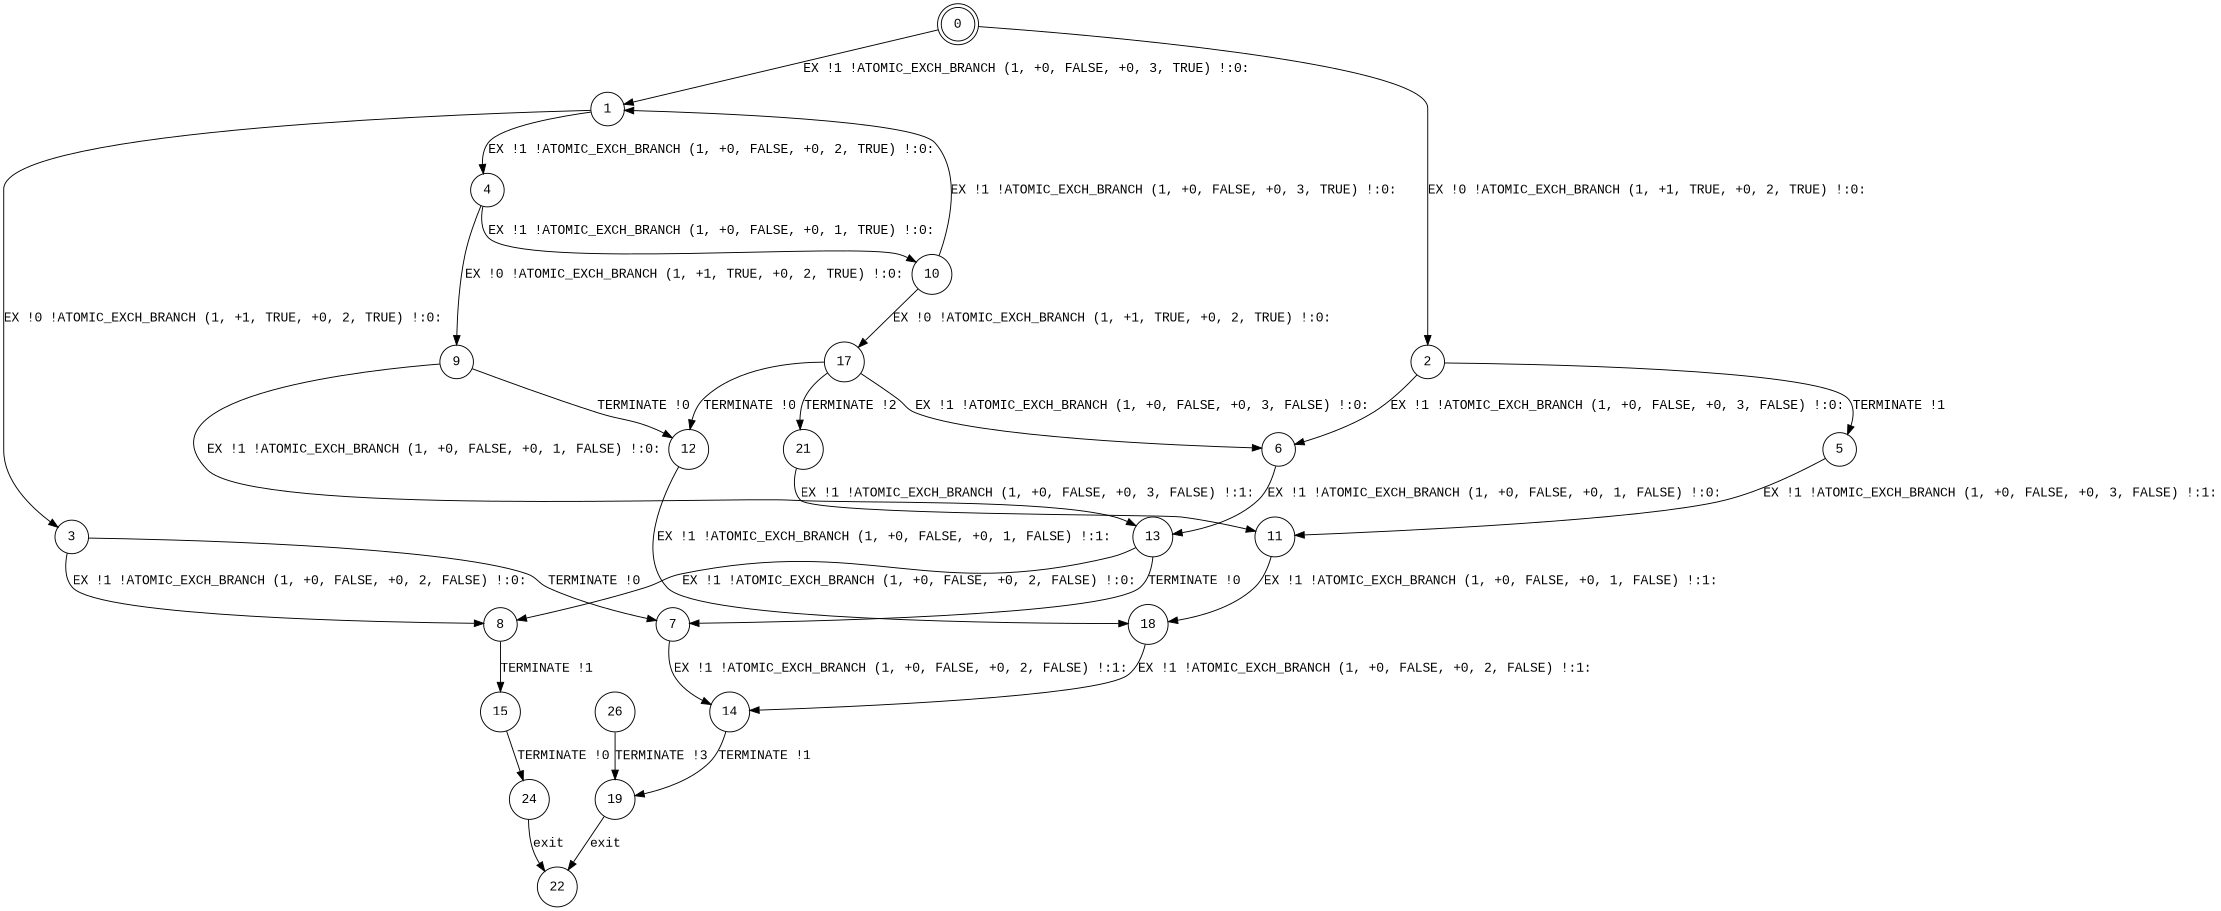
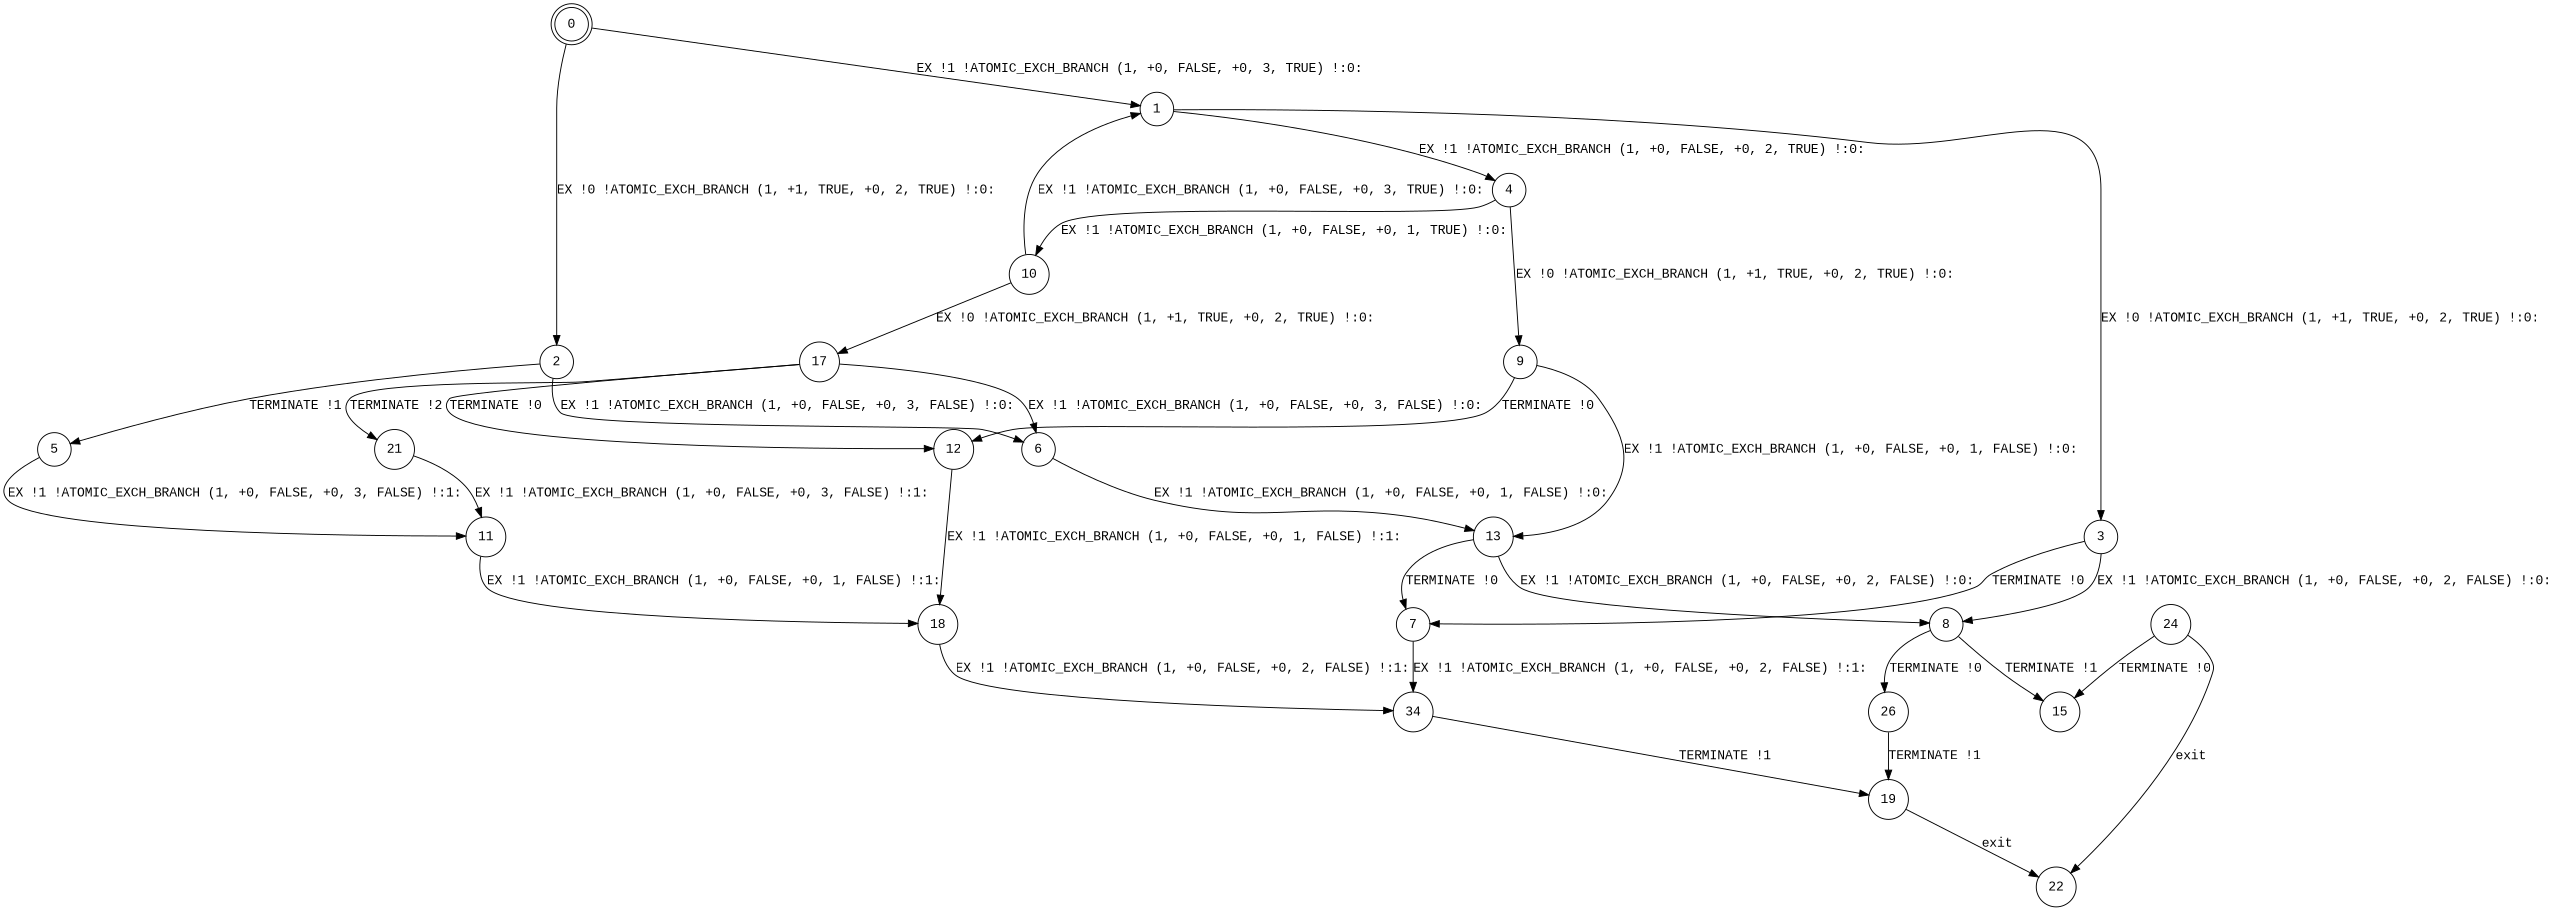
none -> (1899, 650)
(730, 712) -> (1413, 712)
(513, 751) -> (2117, 663)
(662, 756) -> (1935, 756)
